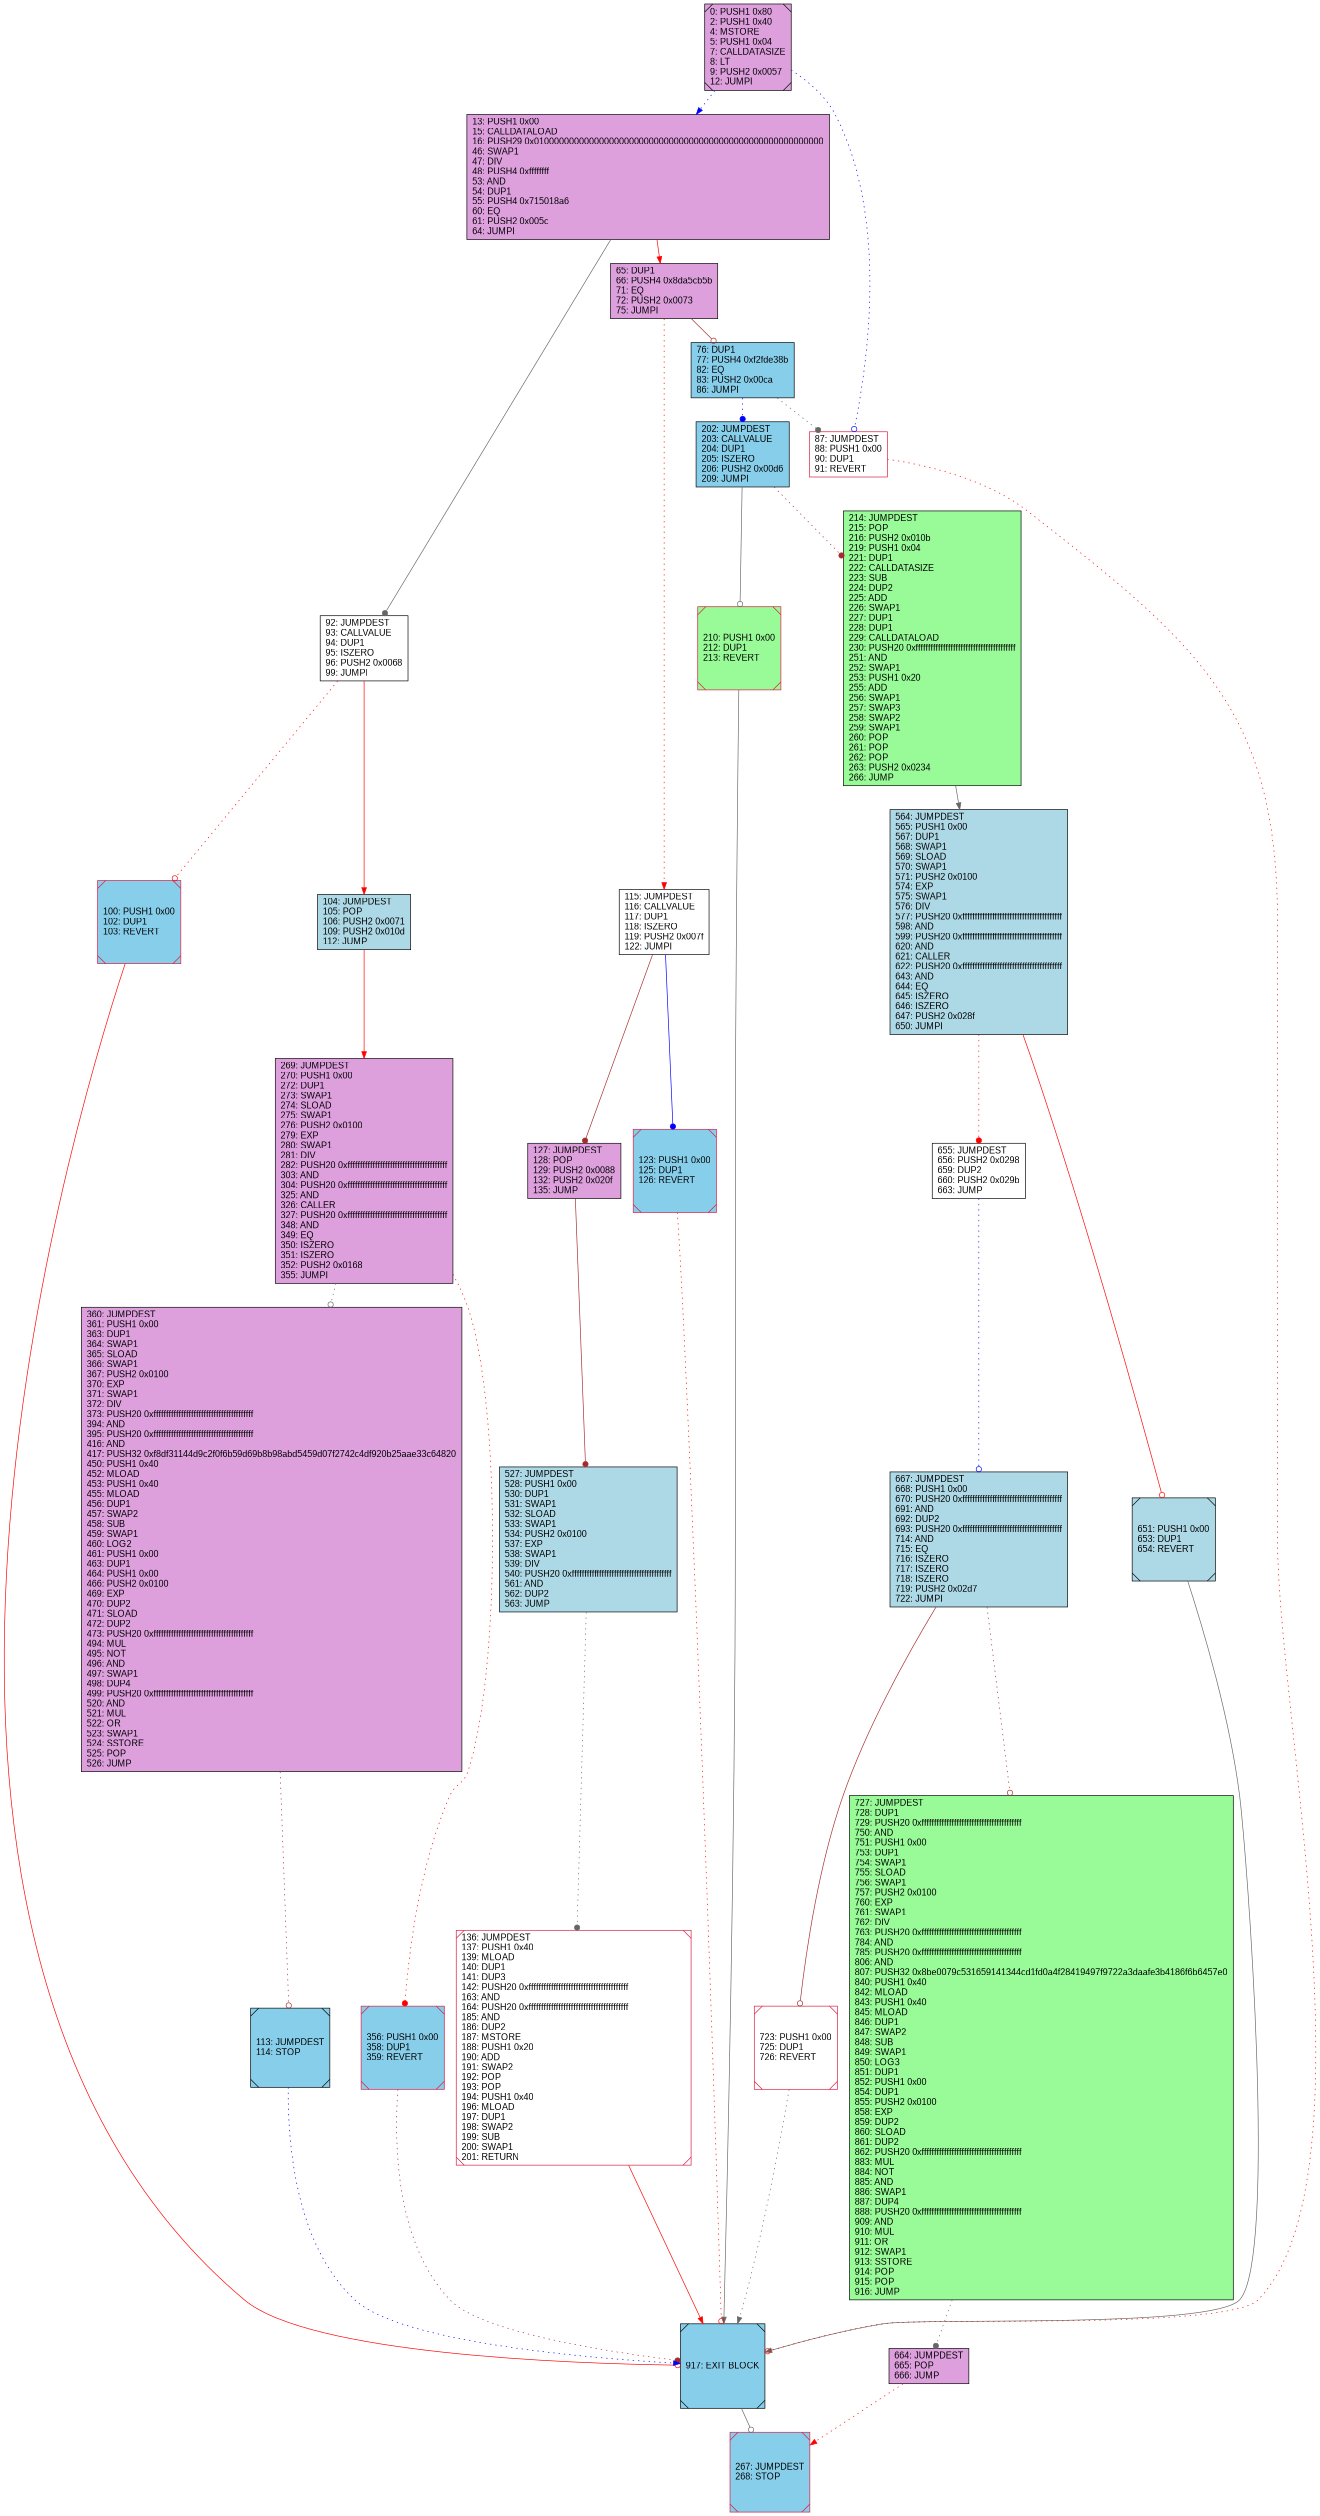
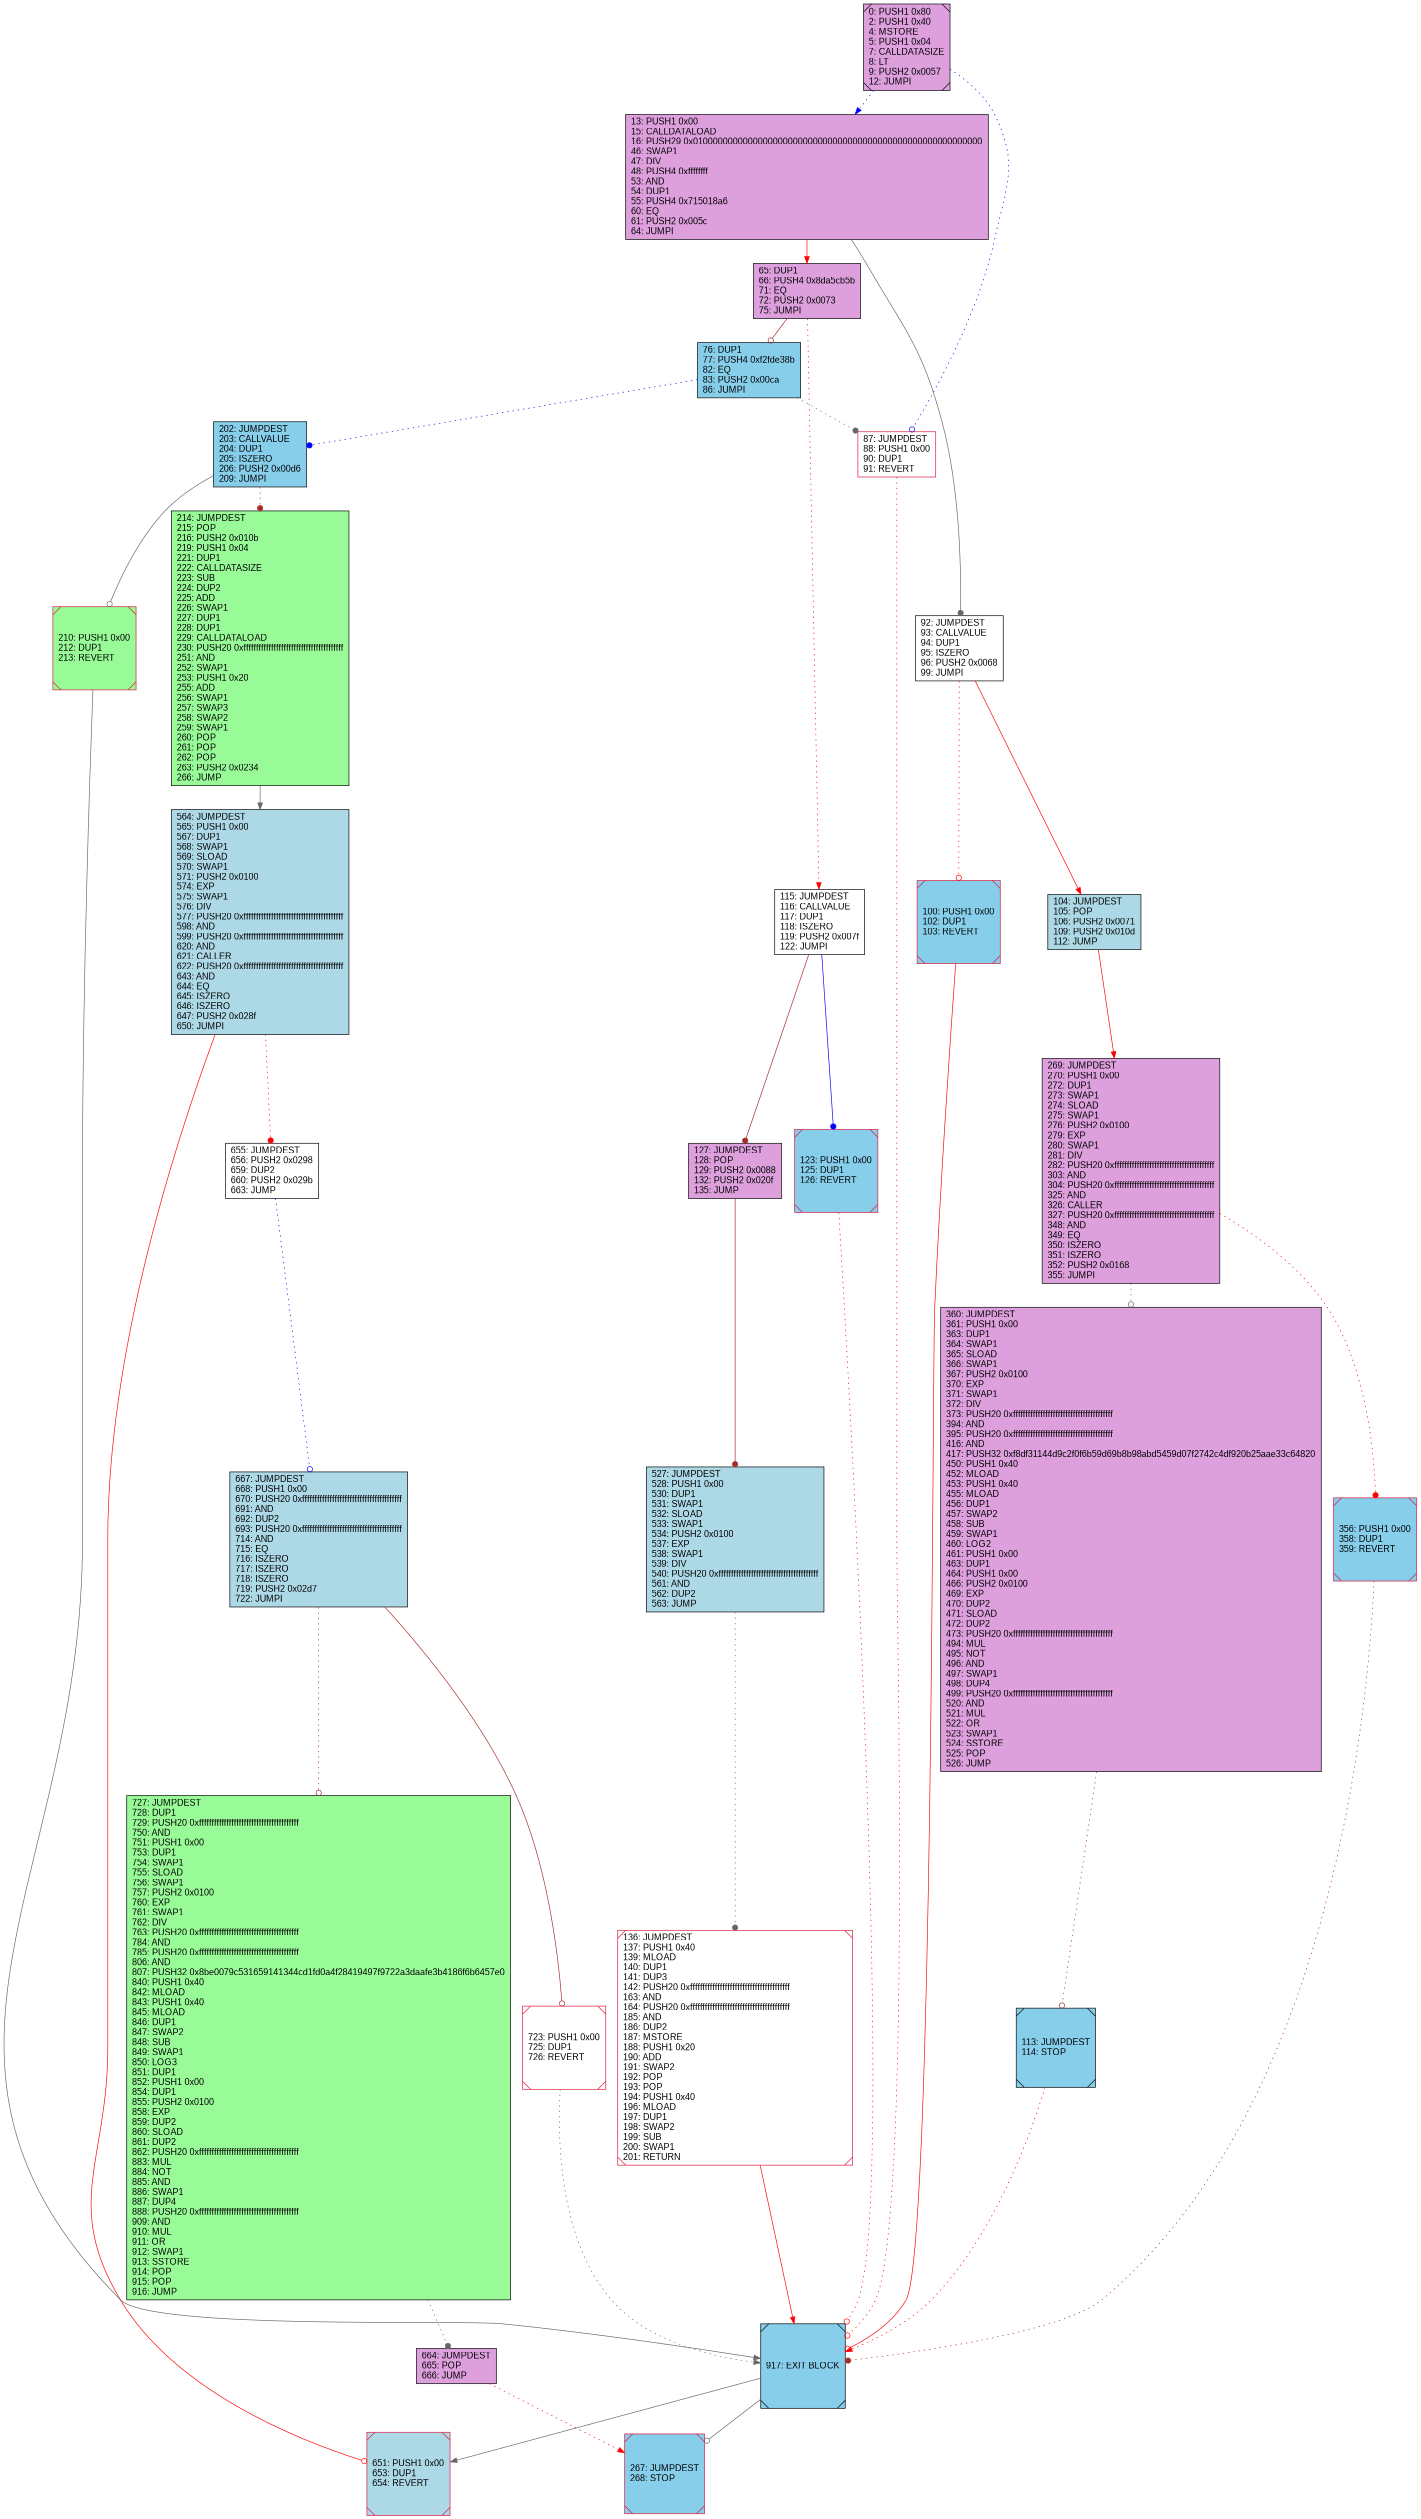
(1174, 1539) -> (408, 2474)
(1258, 2175) -> (609, 2419)
(399, 2322) -> (977, 2241)
